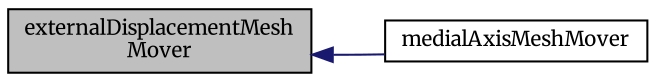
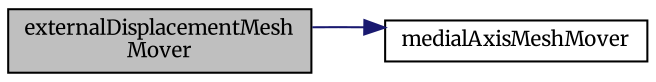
(359, 55) -> (338, 27)
